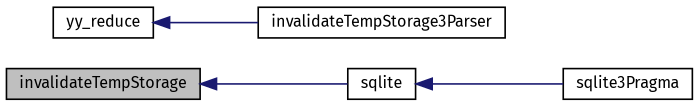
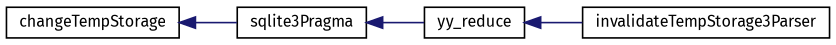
none -> (403, 23)
(103, 84) -> none
(382, 84) -> (93, 23)
